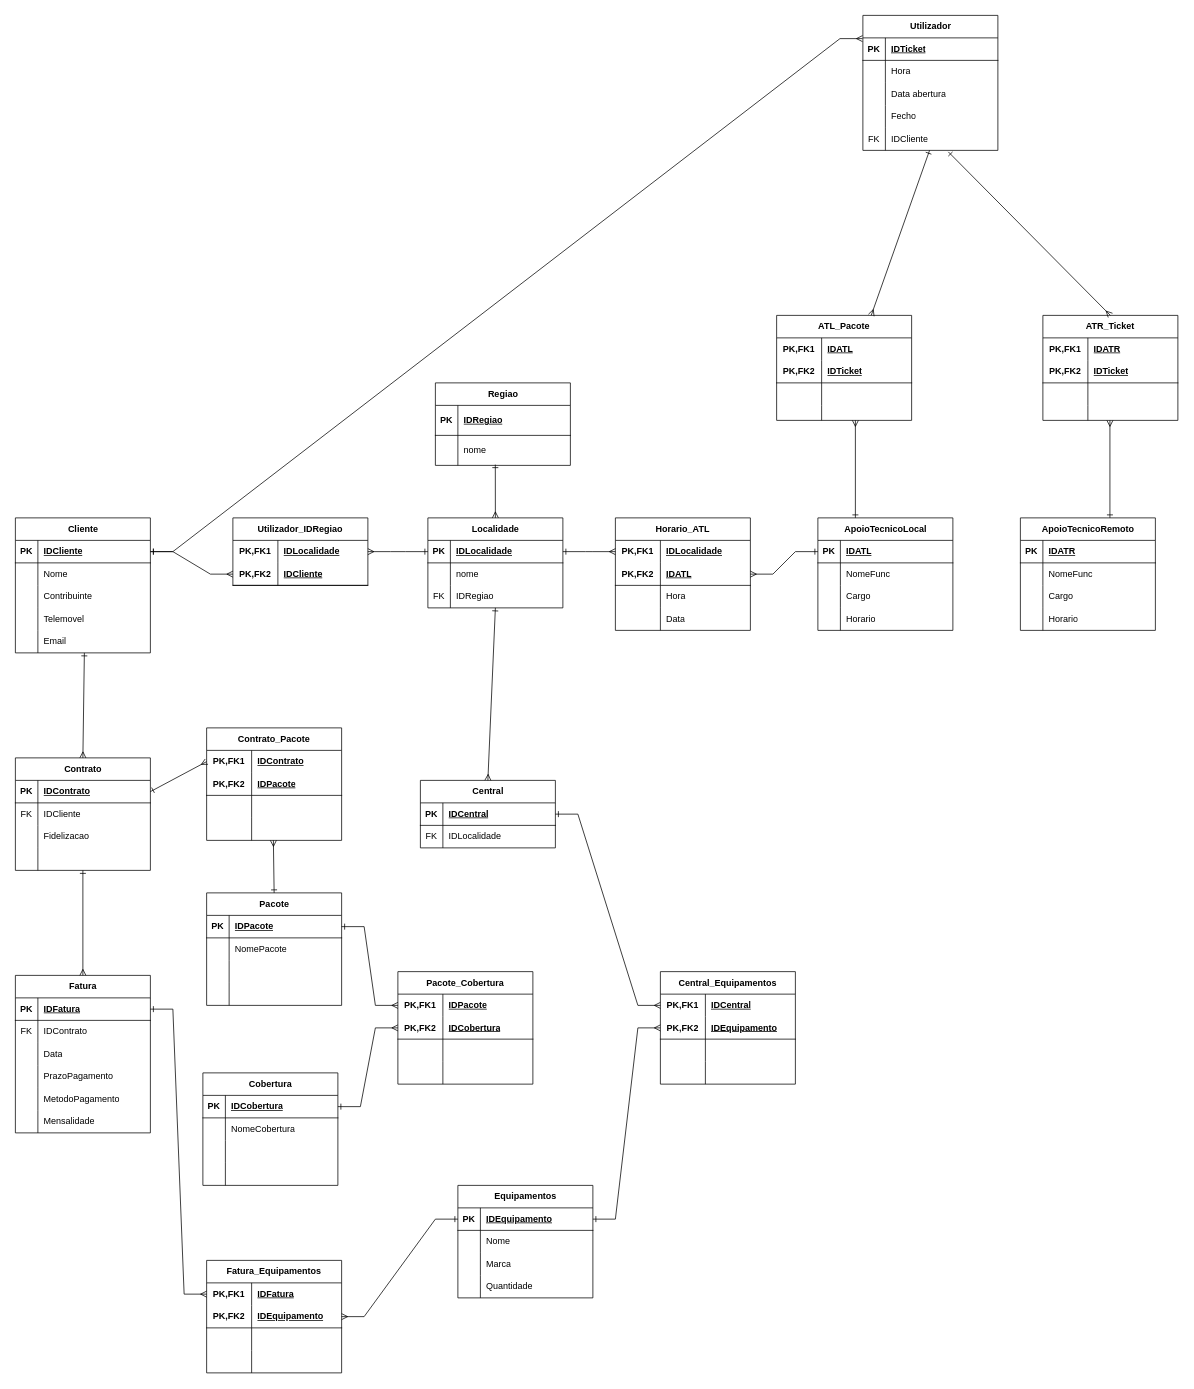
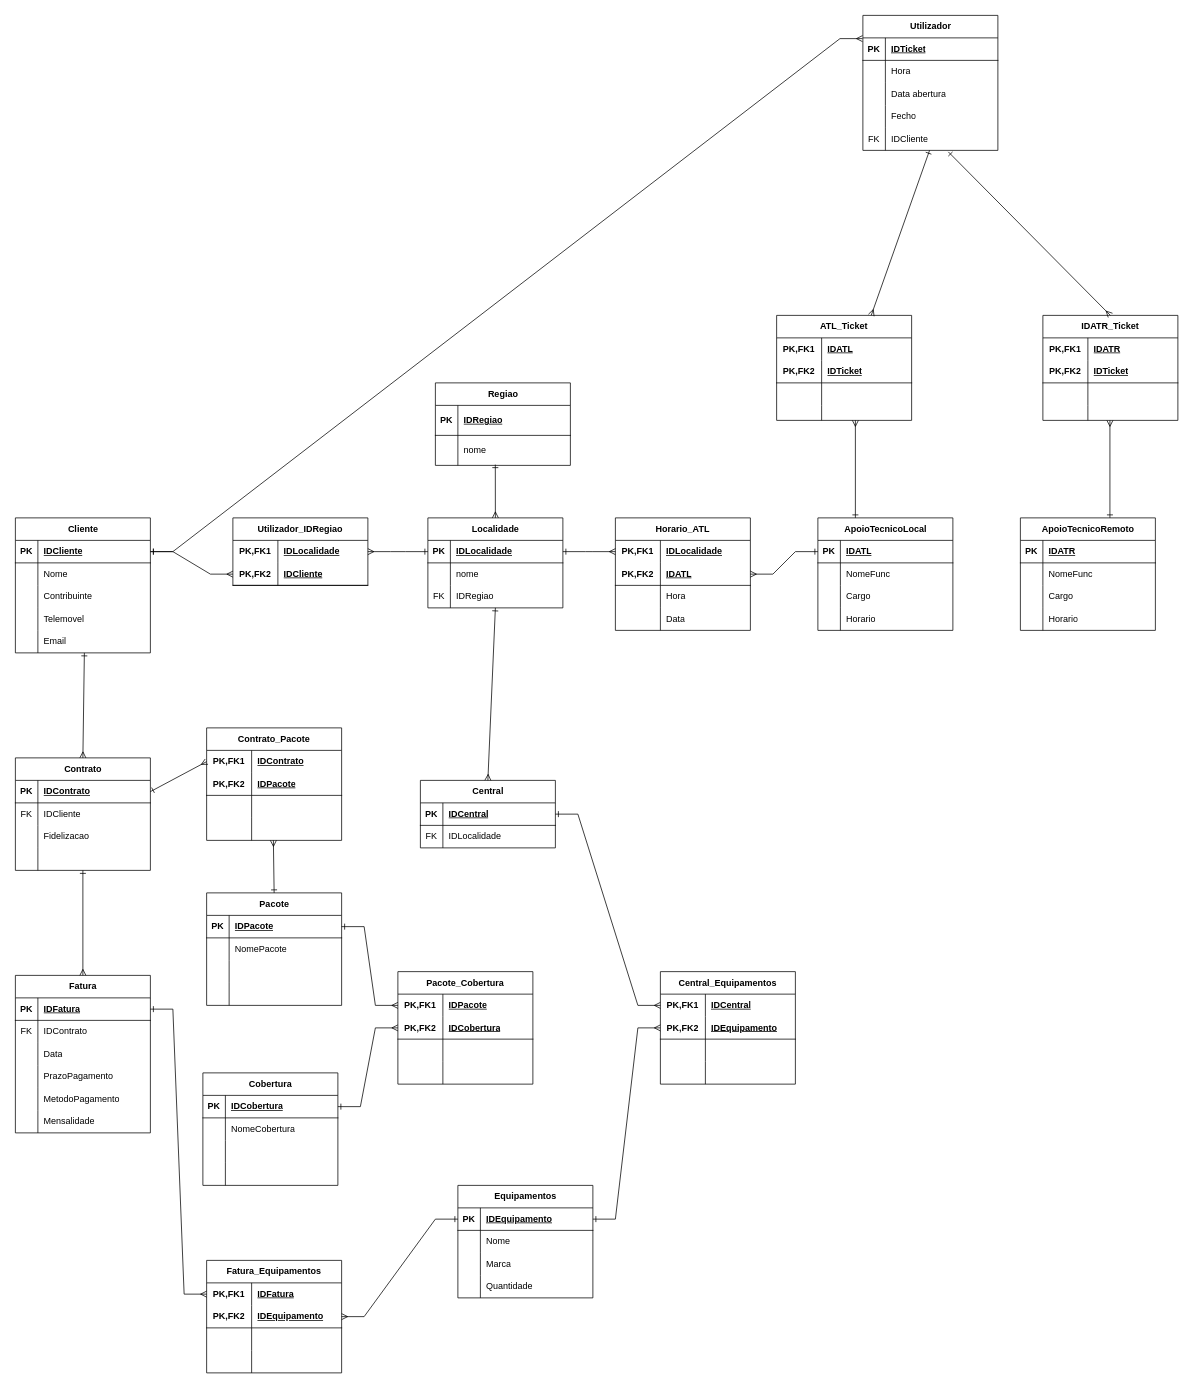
(844, 327) -> (844, 327)
(1110, 327) -> (1110, 327)
